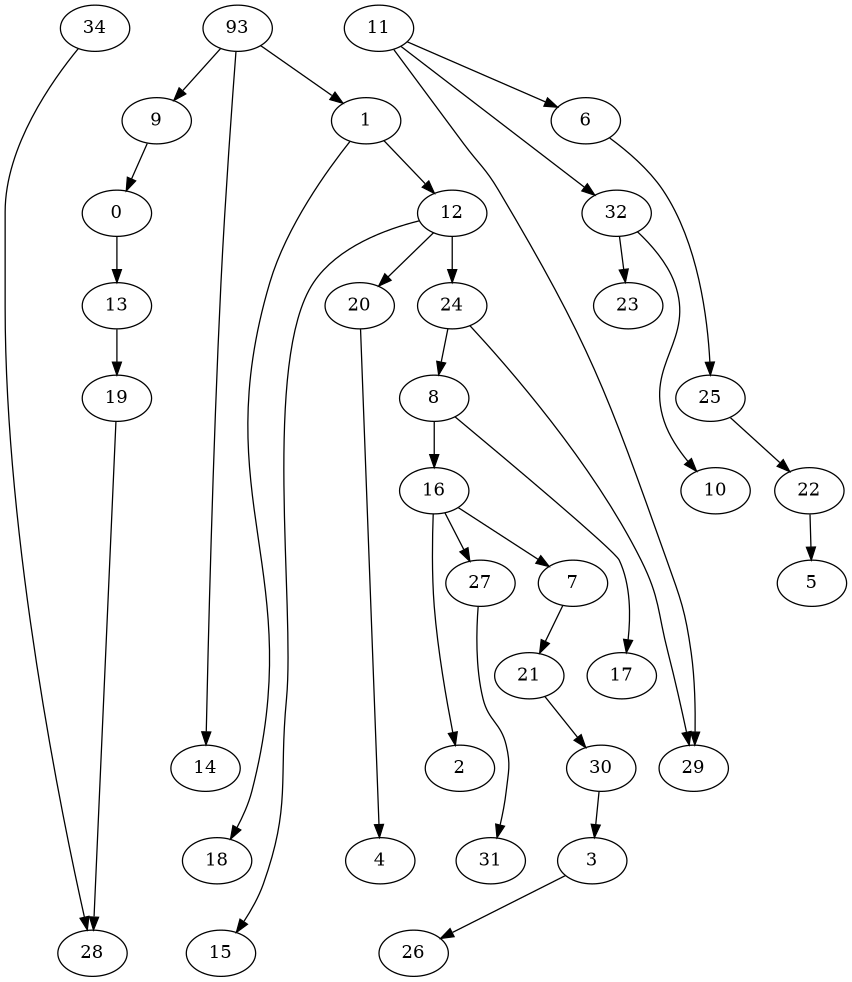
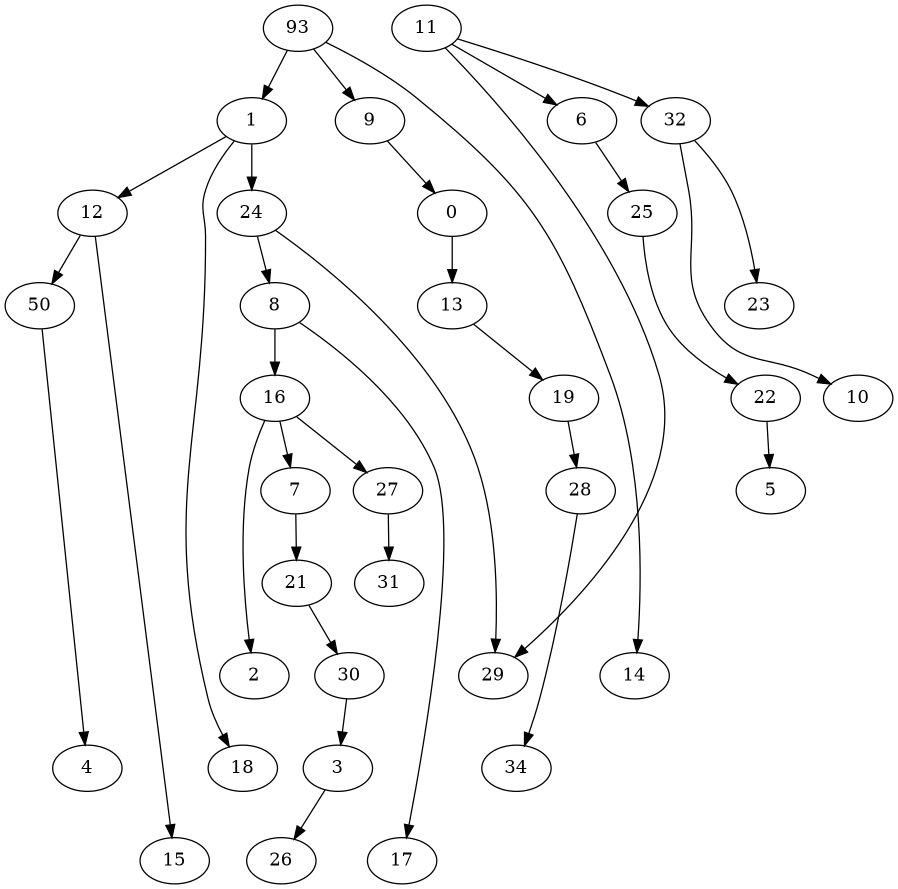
(452, 253) -> (252, 161)
(360, 306) -> (40, 306)
(14, 476) -> (556, 630)
